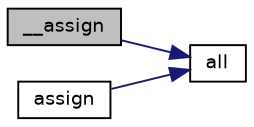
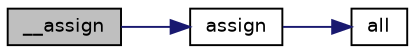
(146, 46) -> (146, 27)
